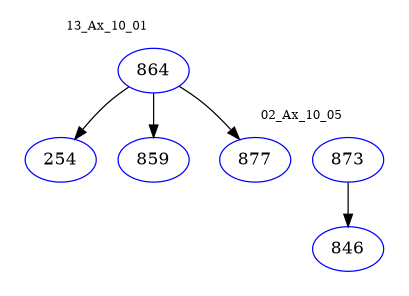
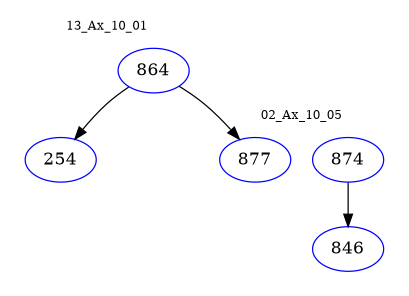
(154, 160) -> none
(348, 160) -> (348, 160)
